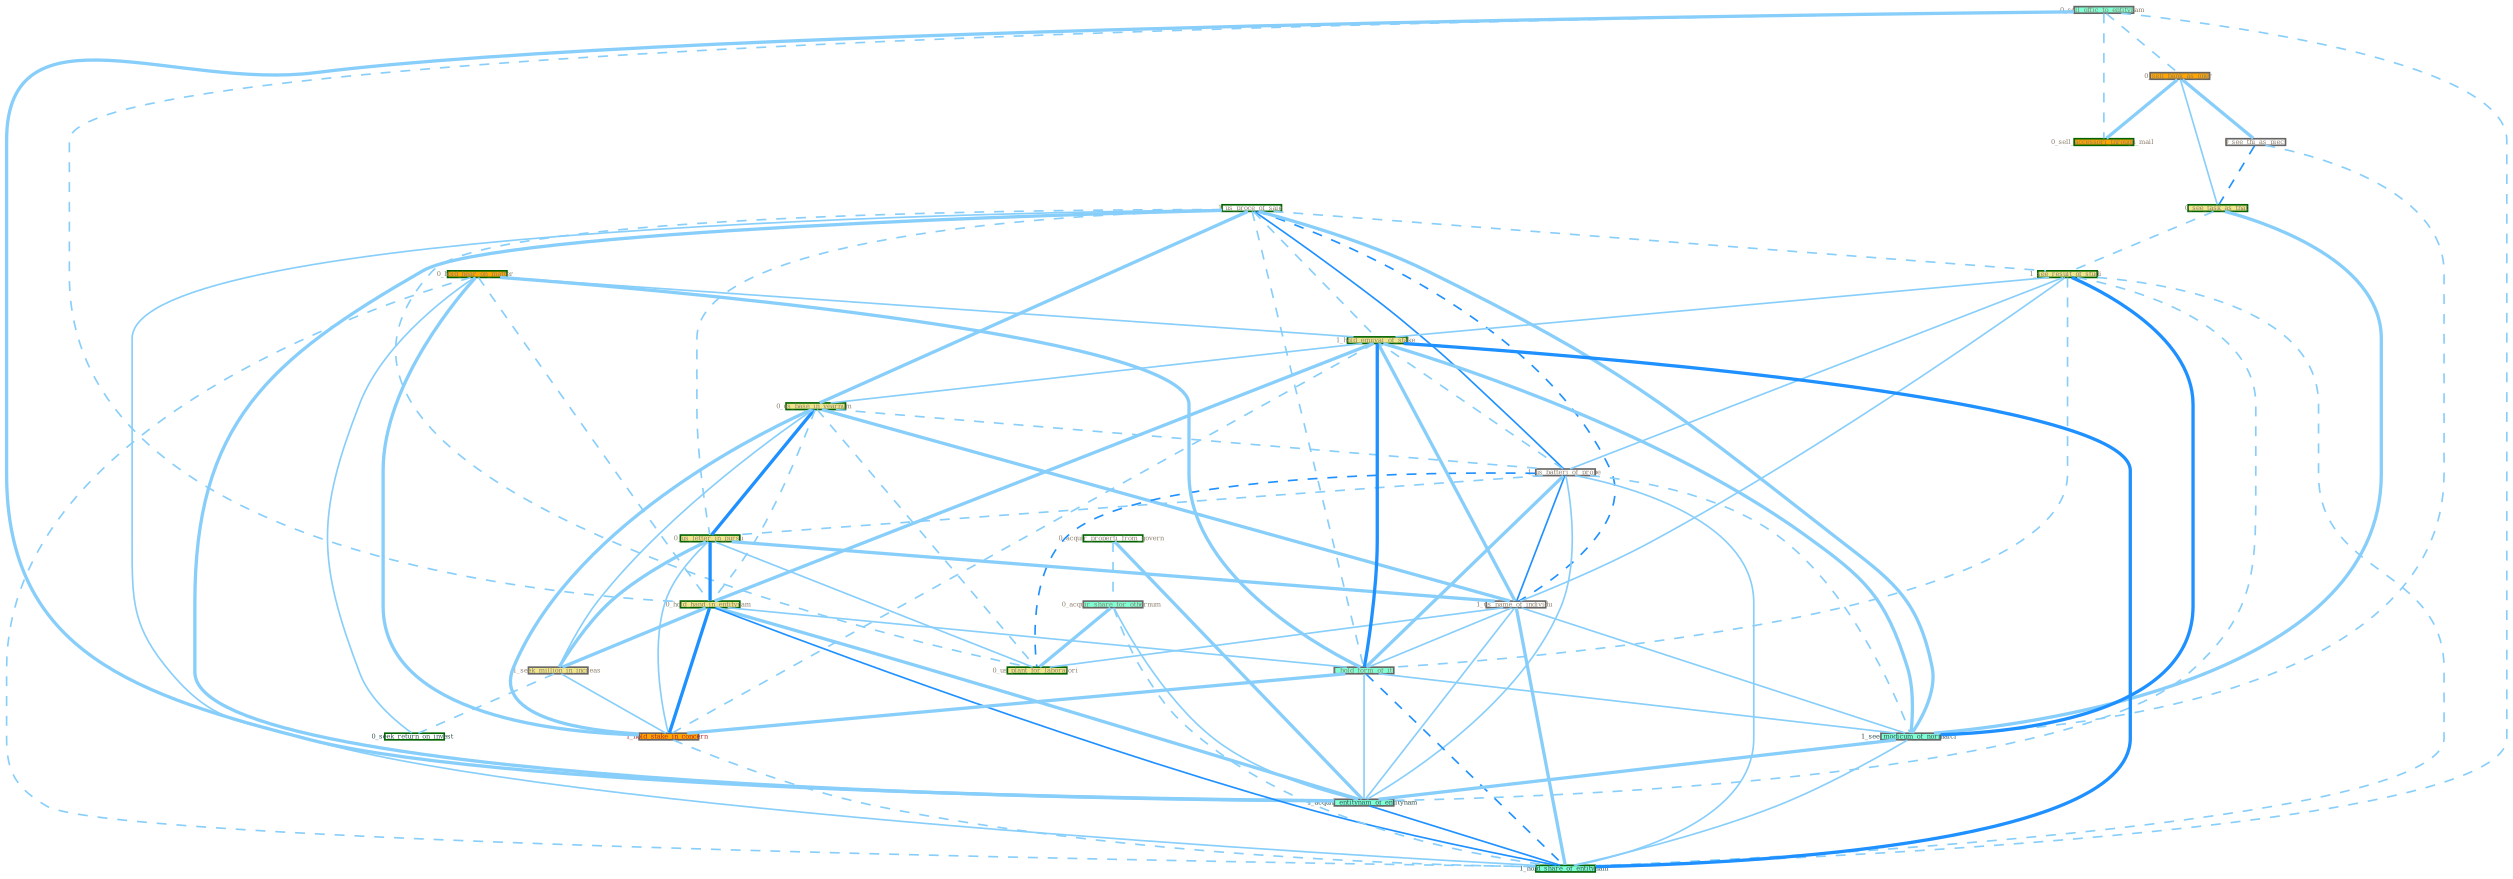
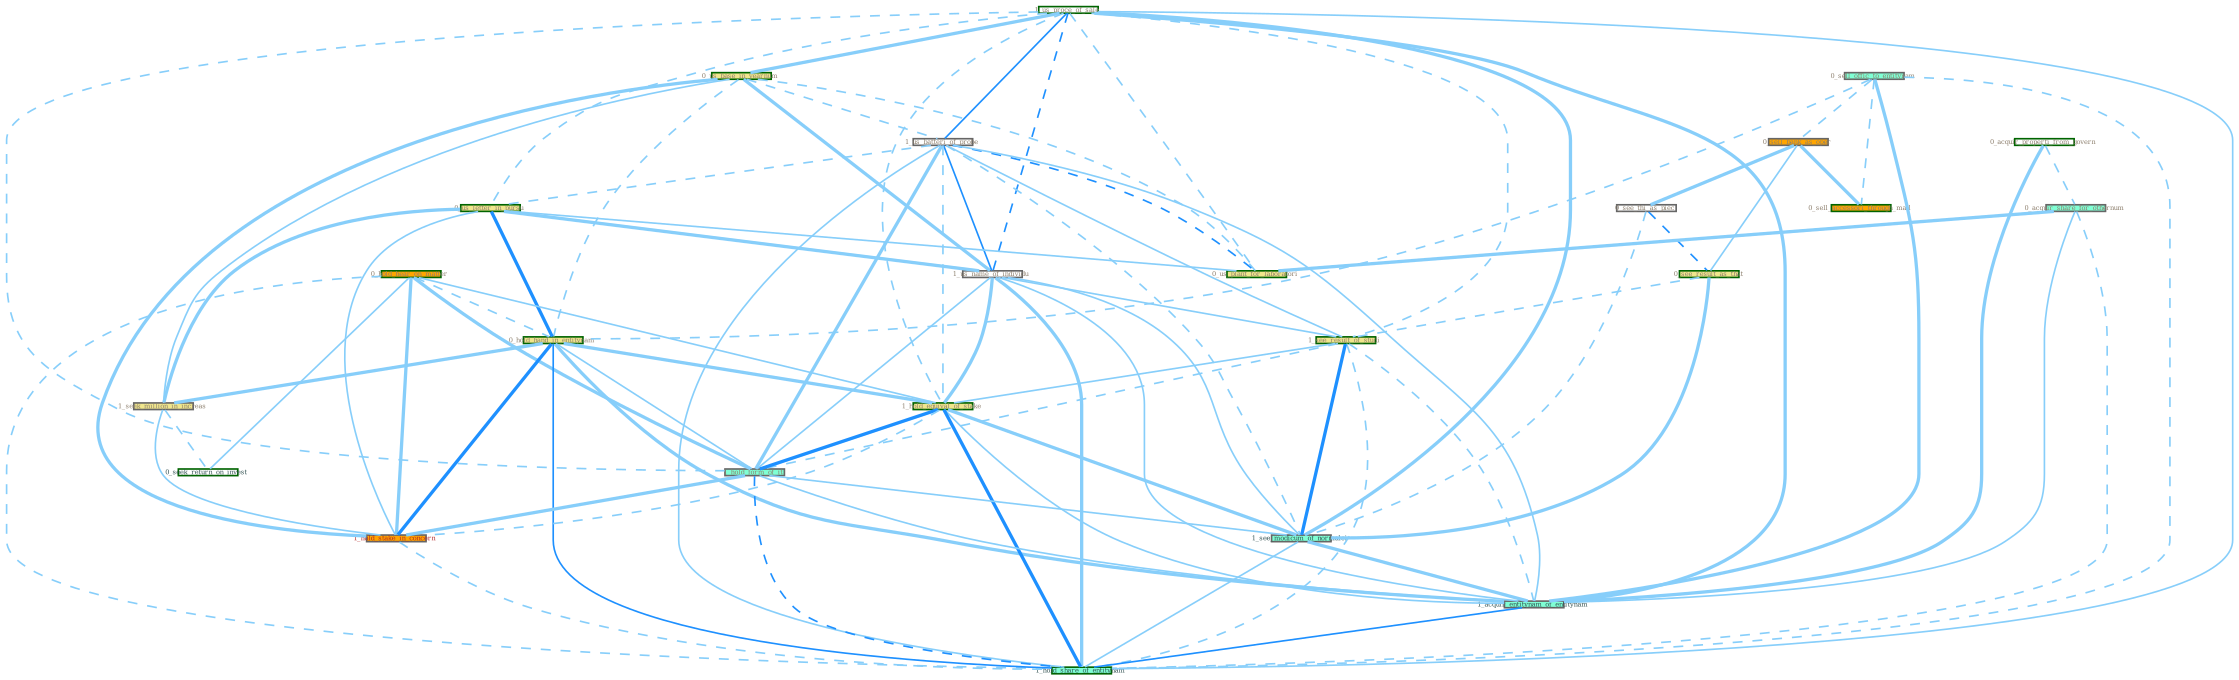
(2218, 208) -> (1709, 274)
(1096, 373) -> (1172, 560)
(763, 472) -> none
(1276, 637) -> none
